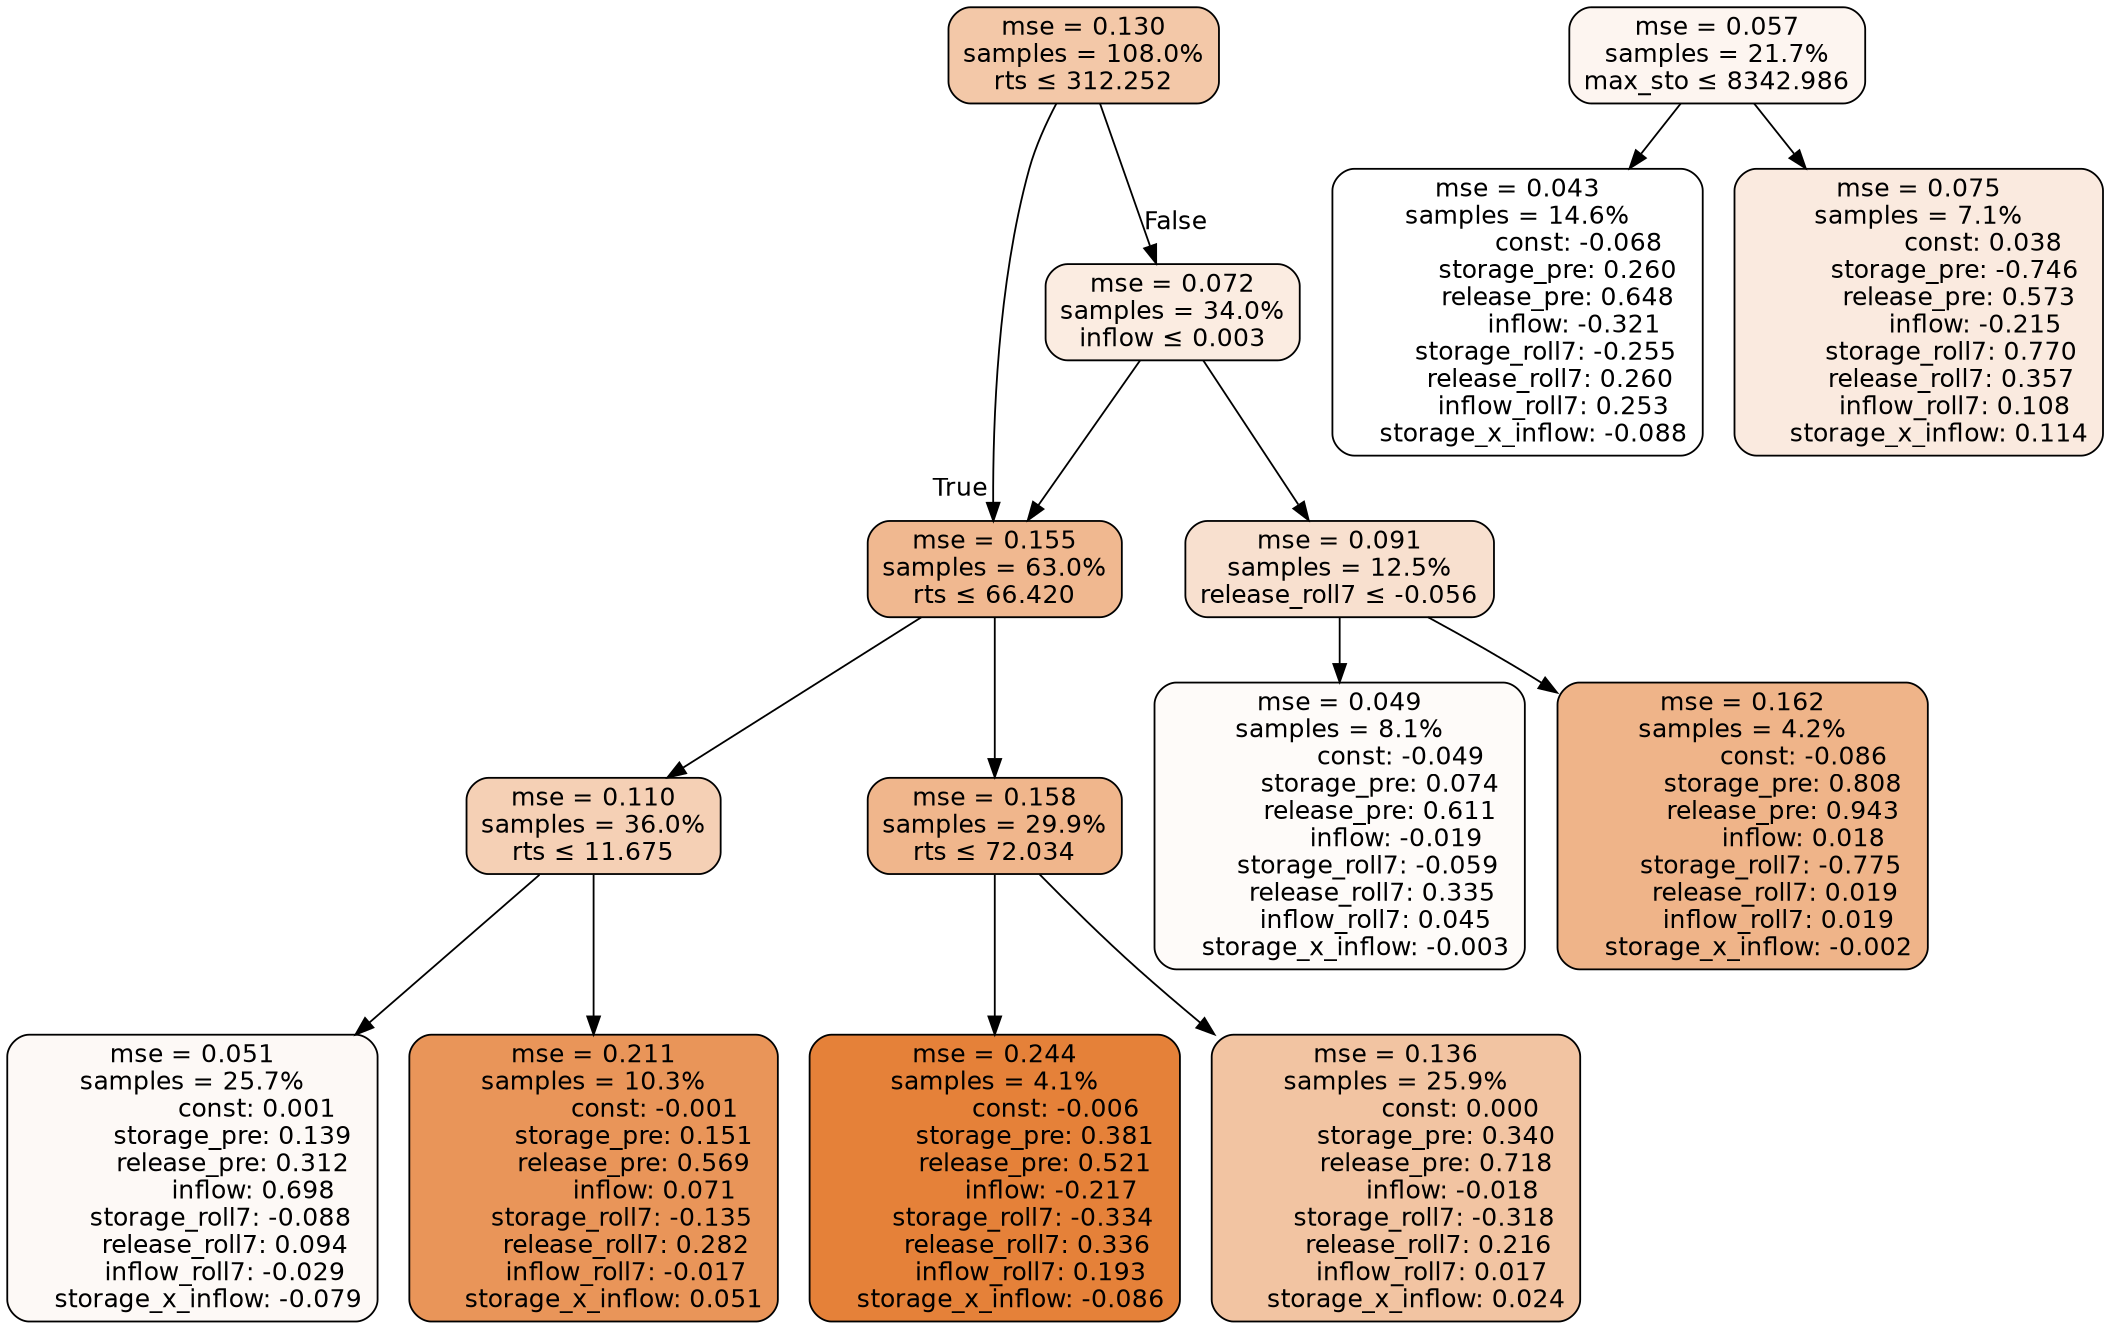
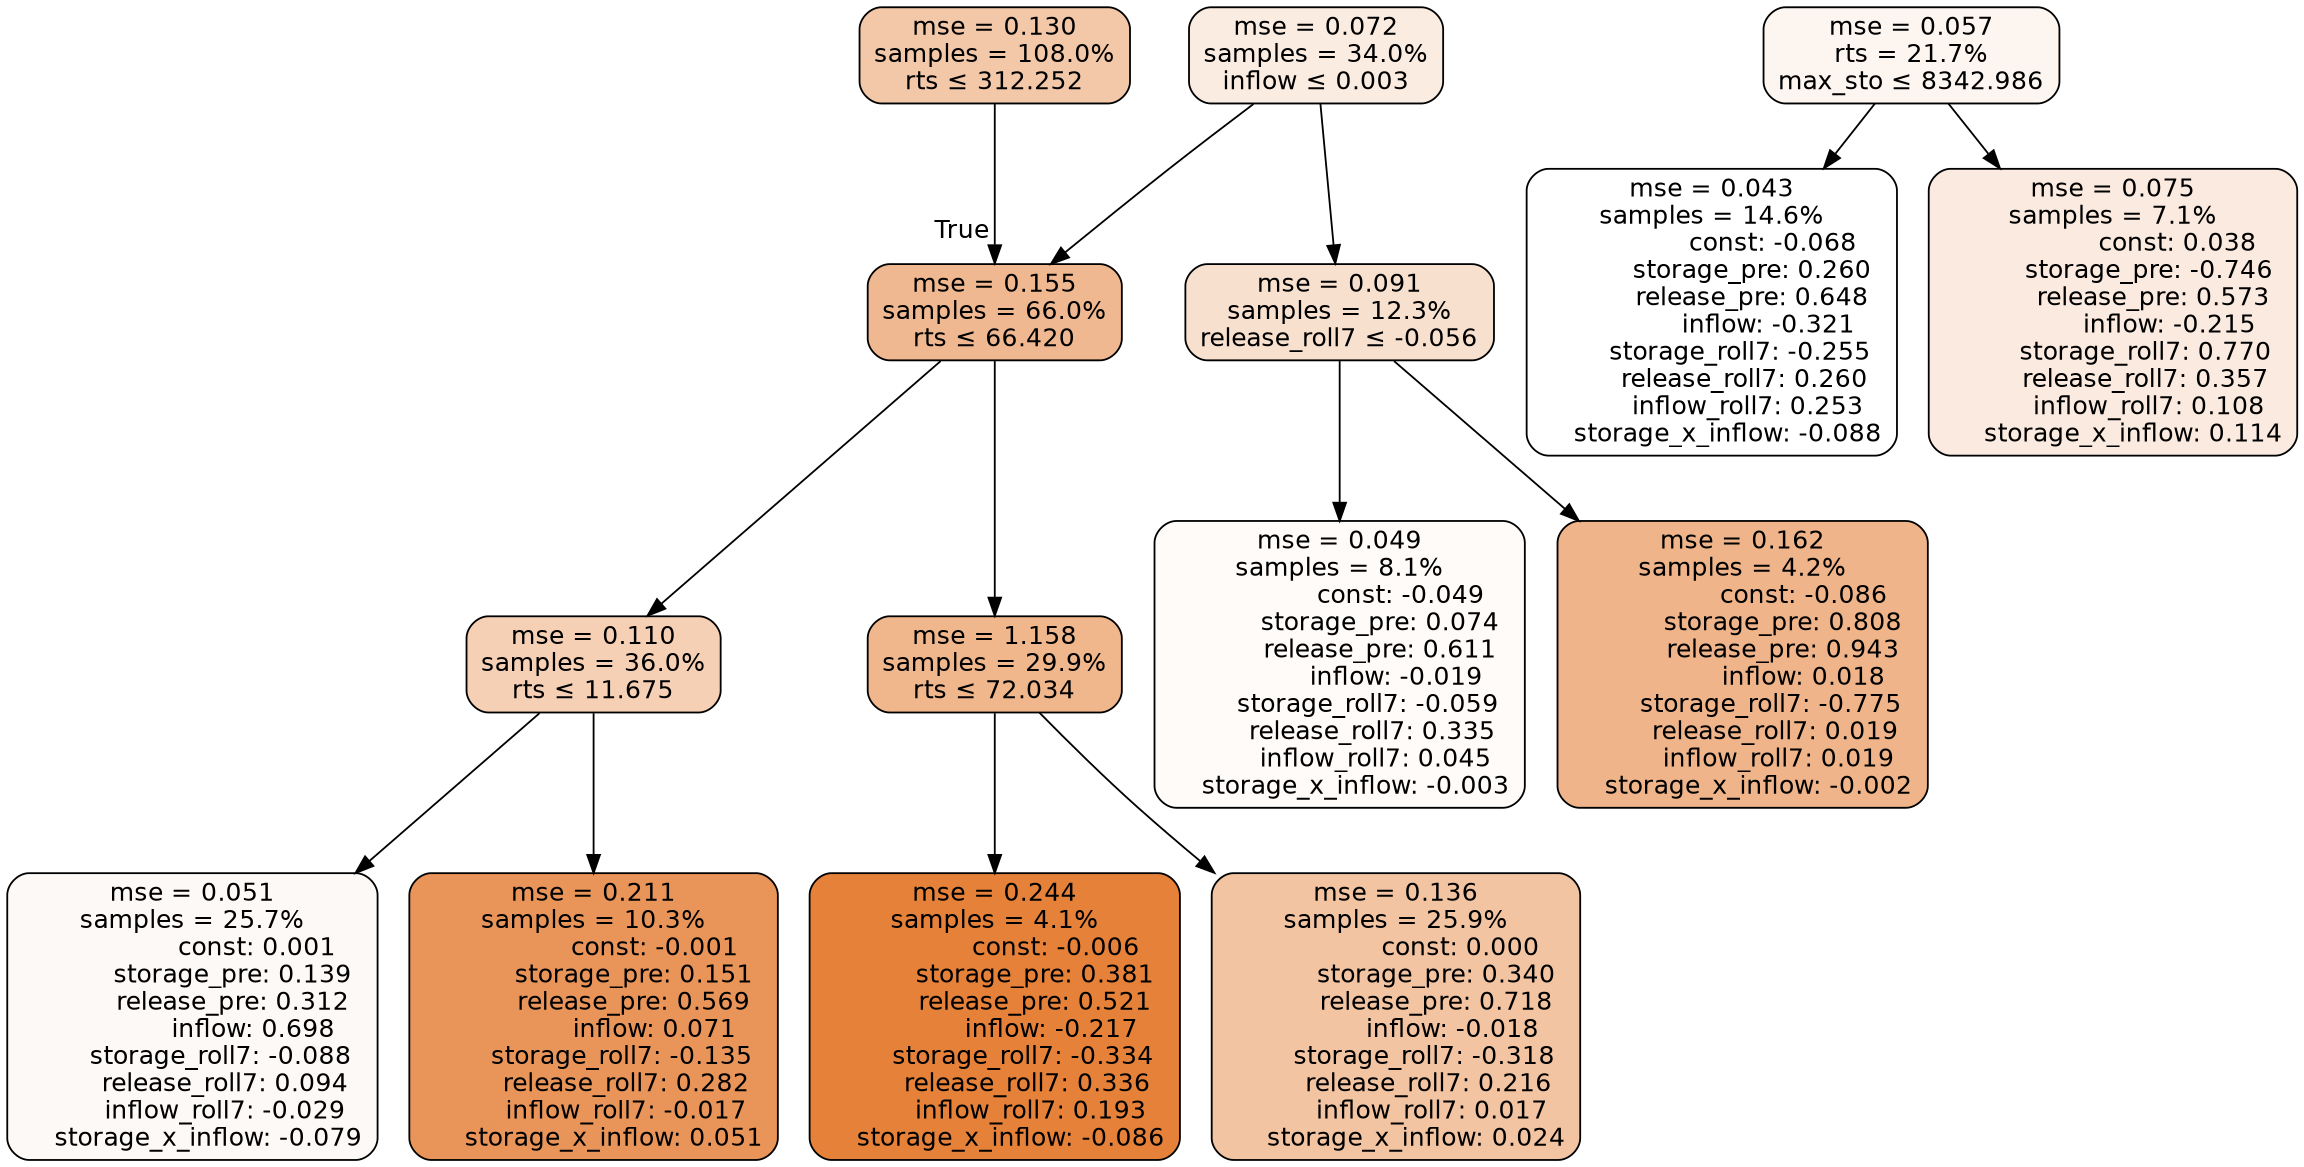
(1717, 55) -> (1911, 55)
(1125, 175) -> none
(995, 569) -> (995, 312)
(1340, 569) -> (1340, 312)
(995, 826) -> (995, 664)
